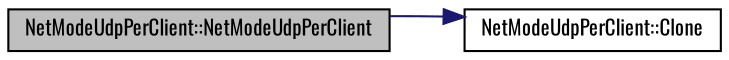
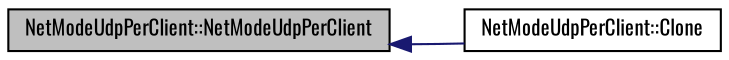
(417, 16) -> (438, 44)
